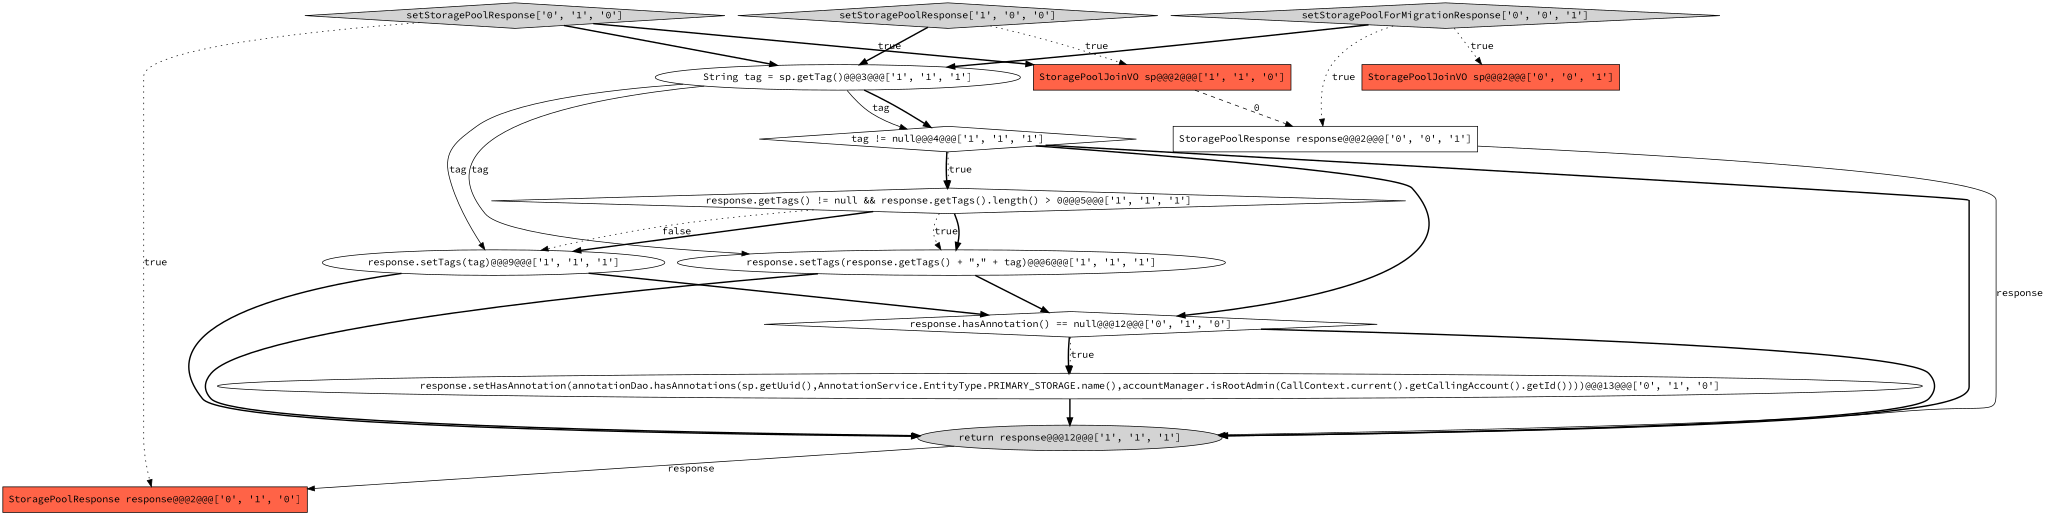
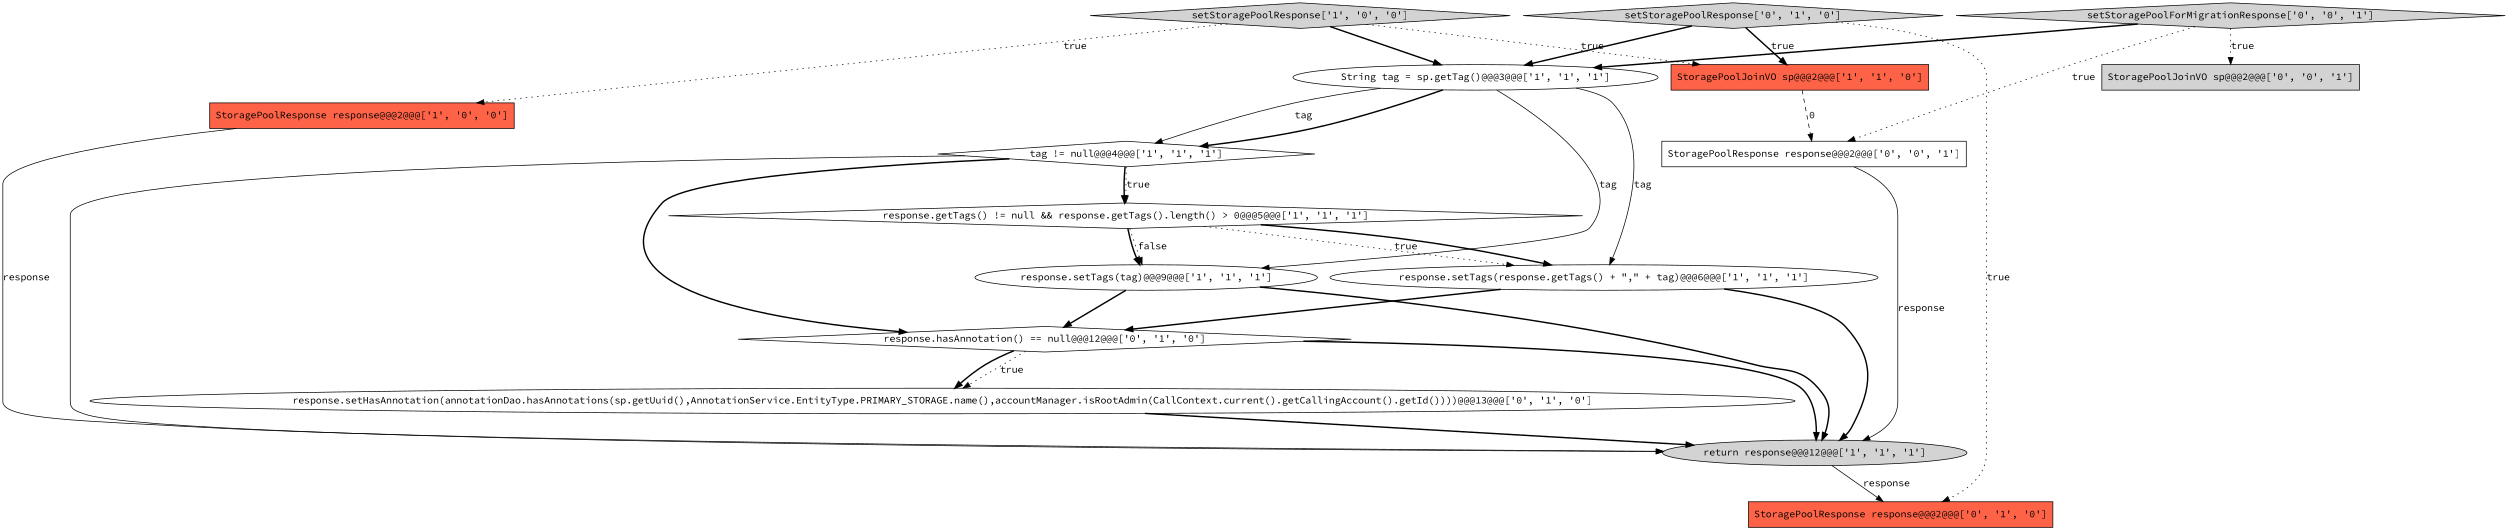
(1491, 77) -> (2231, 77)
none -> (362, 116)
(1969, 205) -> (116, 418)
